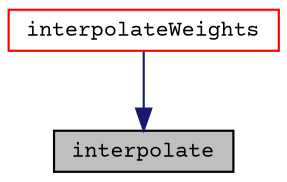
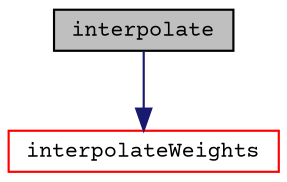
(144, 80) -> (144, 80)
